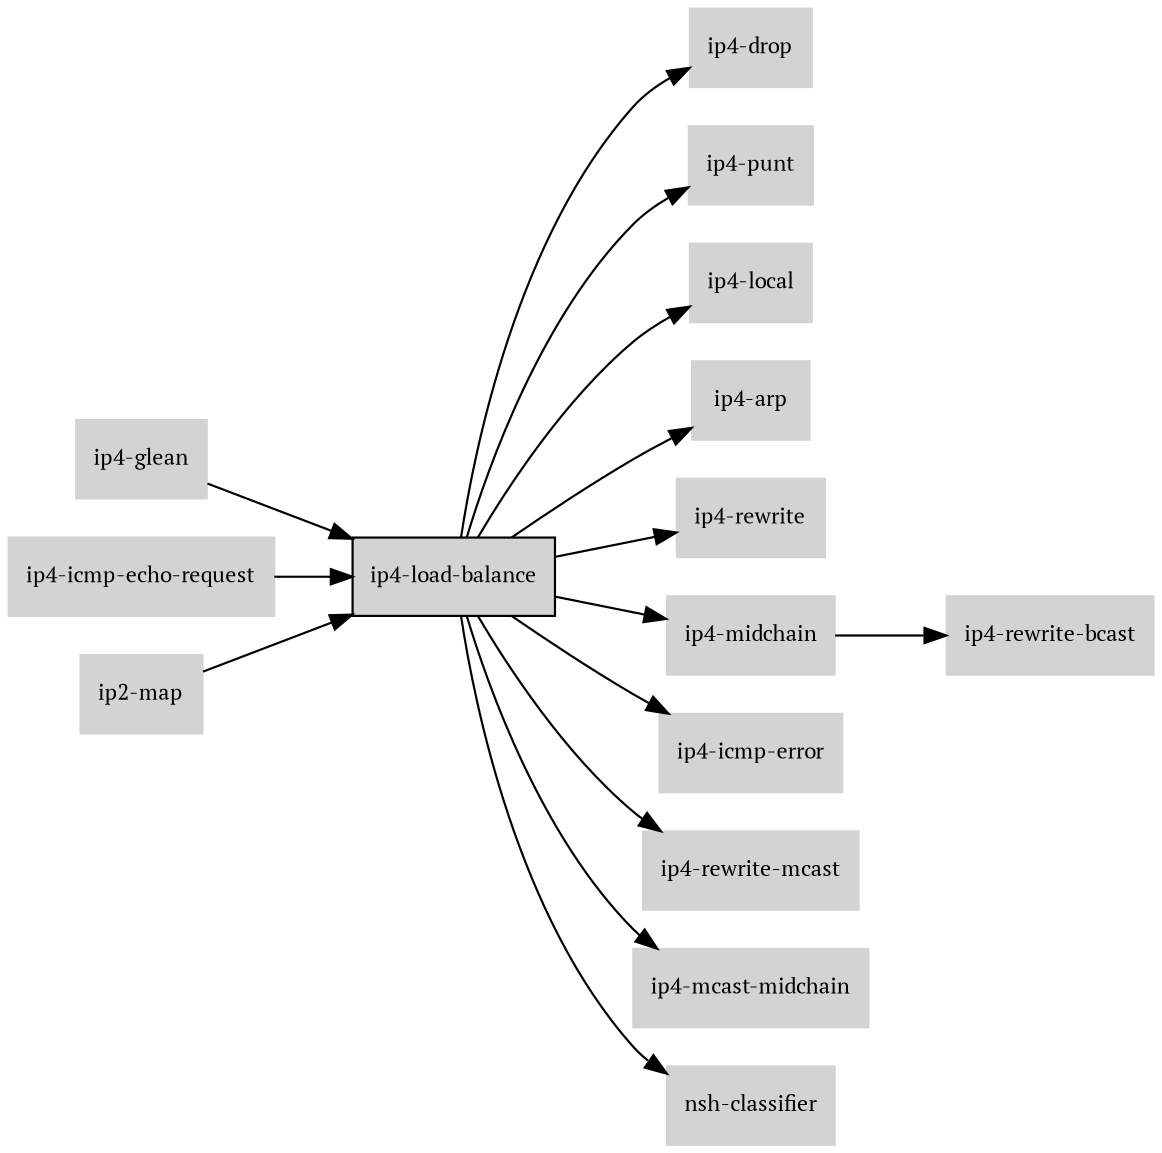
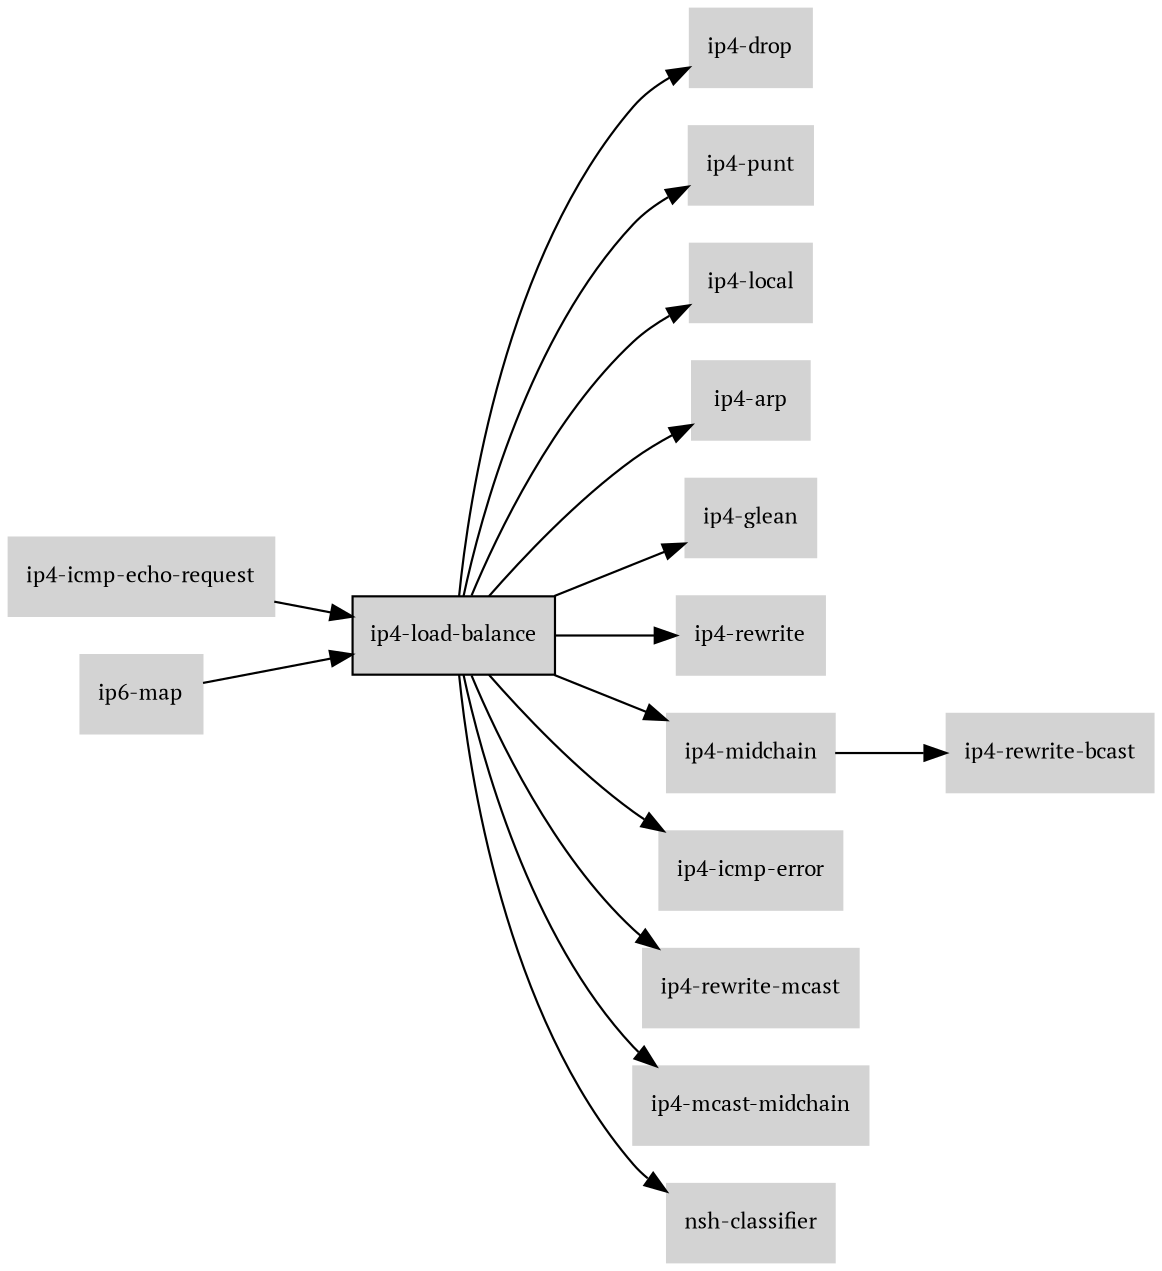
(270, 507) -> (609, 574)
(141, 694) -> (141, 694)
